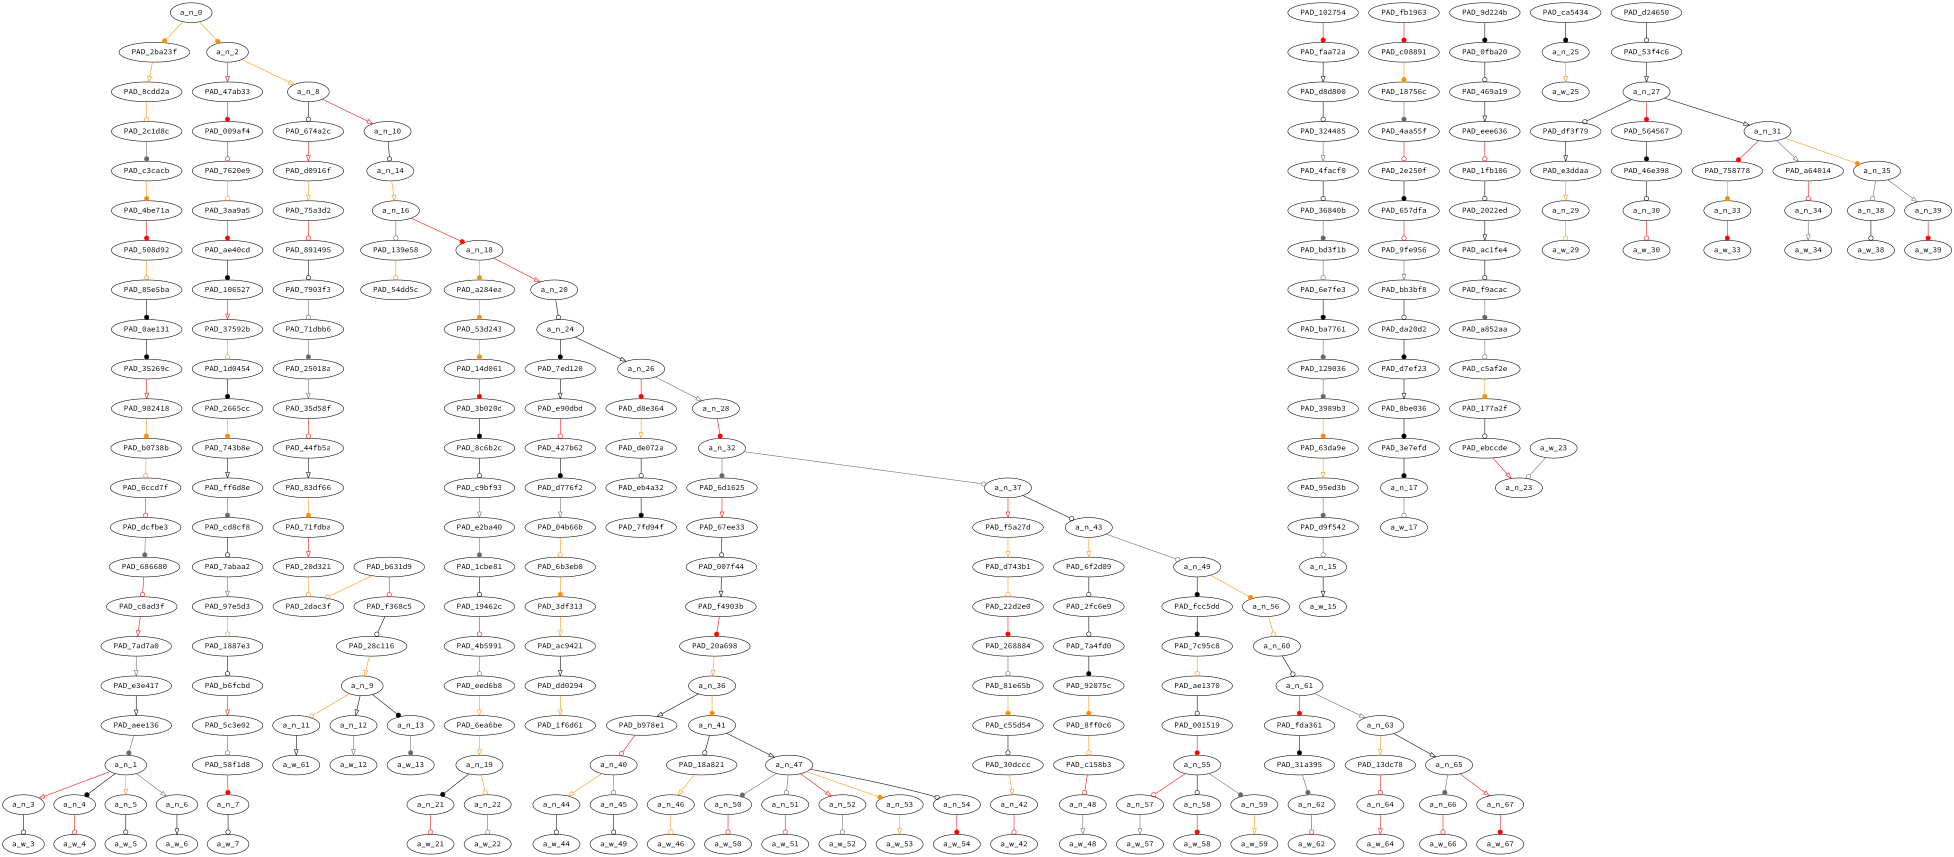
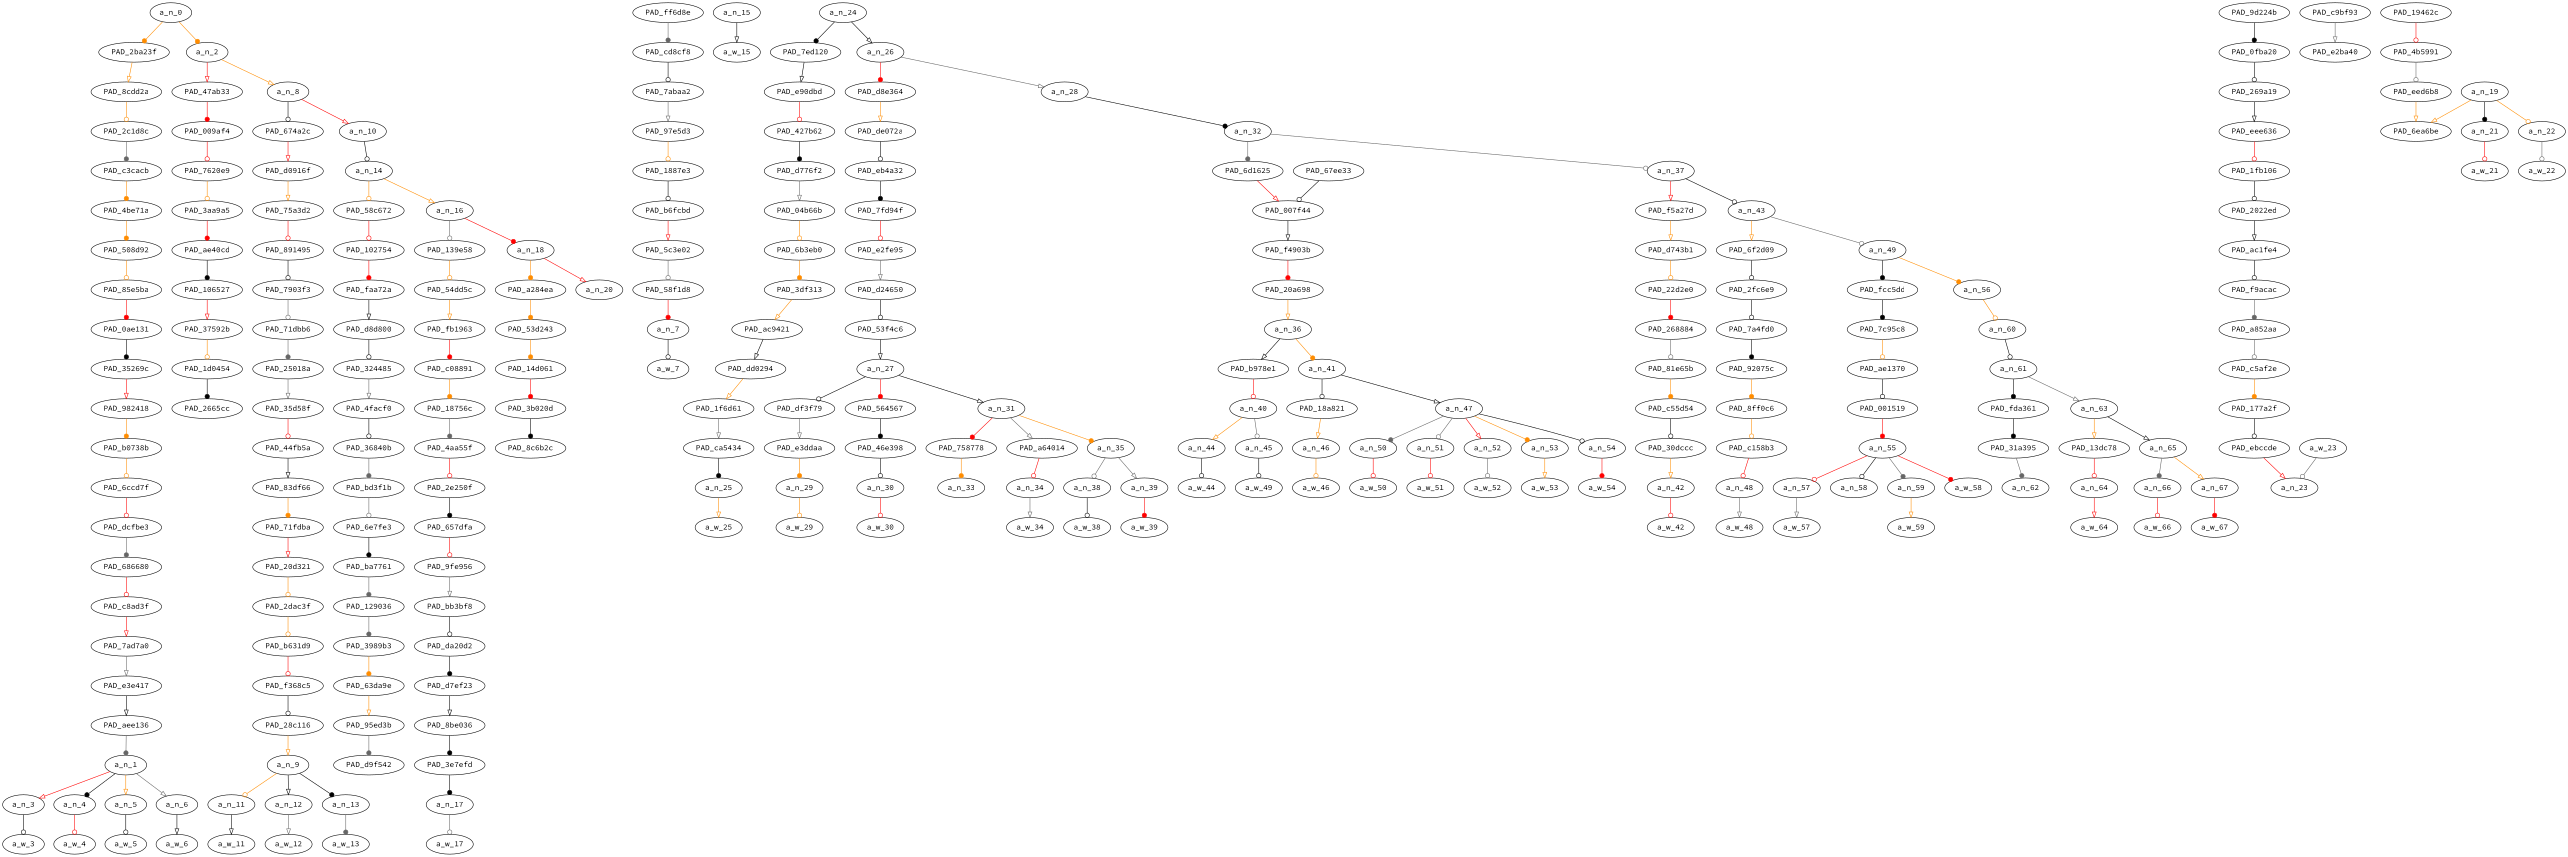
(1485, 92) -> (2254, 92)
(1566, 149) -> (800, 426)
(1566, 188) -> (800, 466)
none -> (369, 211)
(147, 228) -> (126, 228)
none -> (880, 250)
(1727, 250) -> none
(147, 307) -> (126, 307)
none -> (450, 307)
(557, 307) -> none
none -> (719, 426)
(719, 426) -> (1154, 111)
(228, 448) -> none
(479, 466) -> none
(722, 505) -> (1266, 189)
(1323, 545) -> none
(479, 567) -> none
(351, 586) -> (288, 624)
(1299, 703) -> (2013, 387)
(479, 743) -> (2454, 110)
(296, 765) -> (231, 844)
(1472, 783) -> (2187, 466)
(1197, 822) -> (1923, 467)
(1312, 844) -> none
